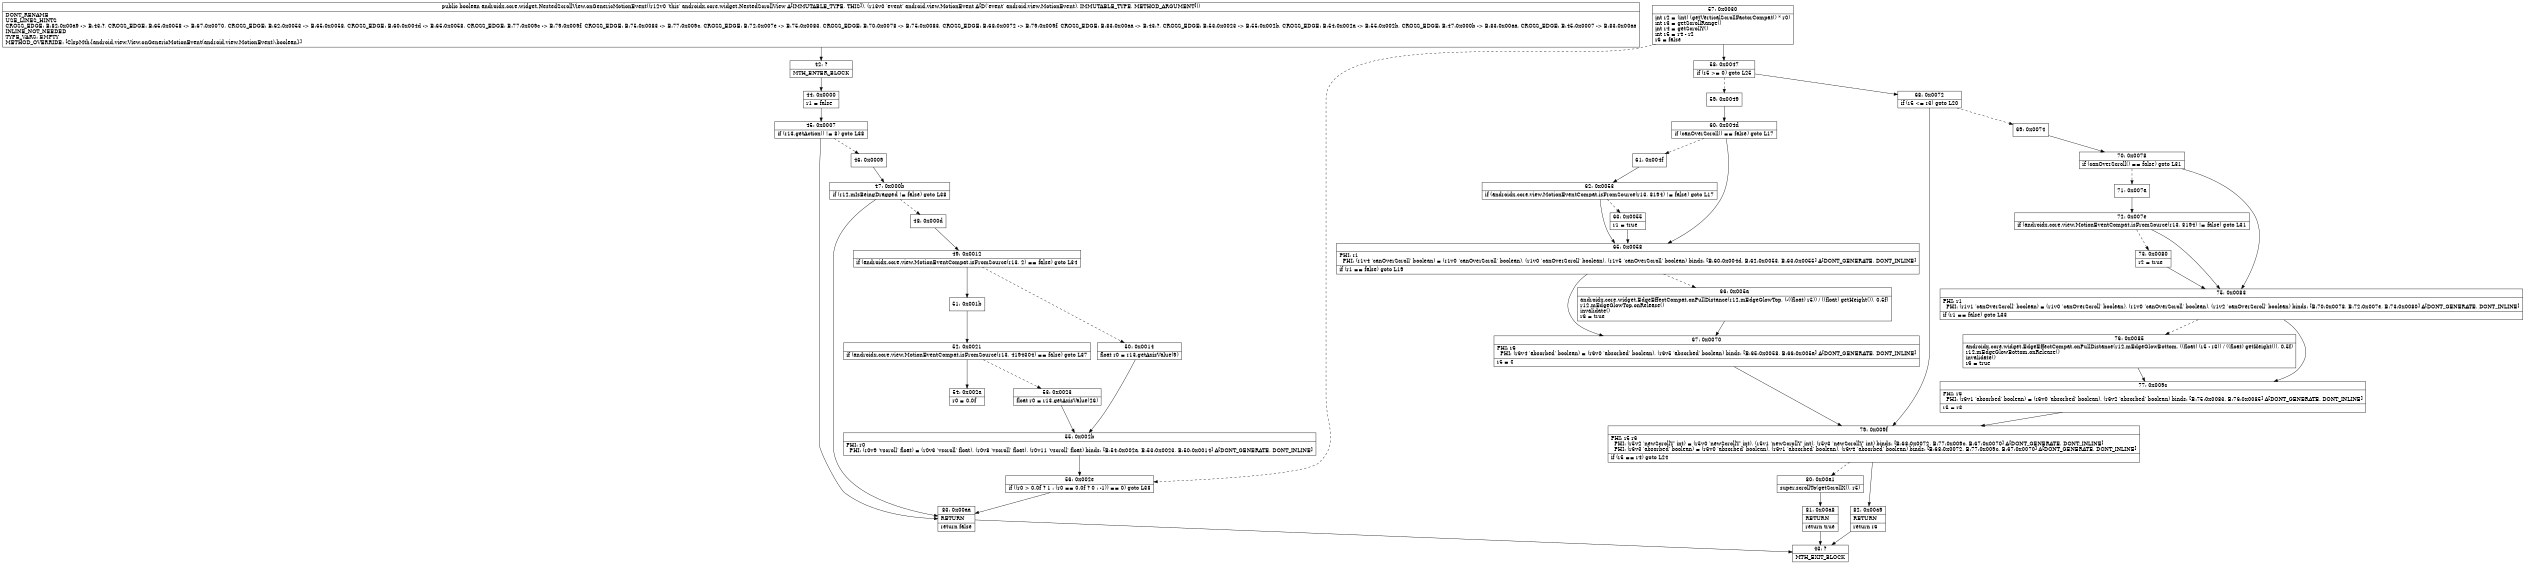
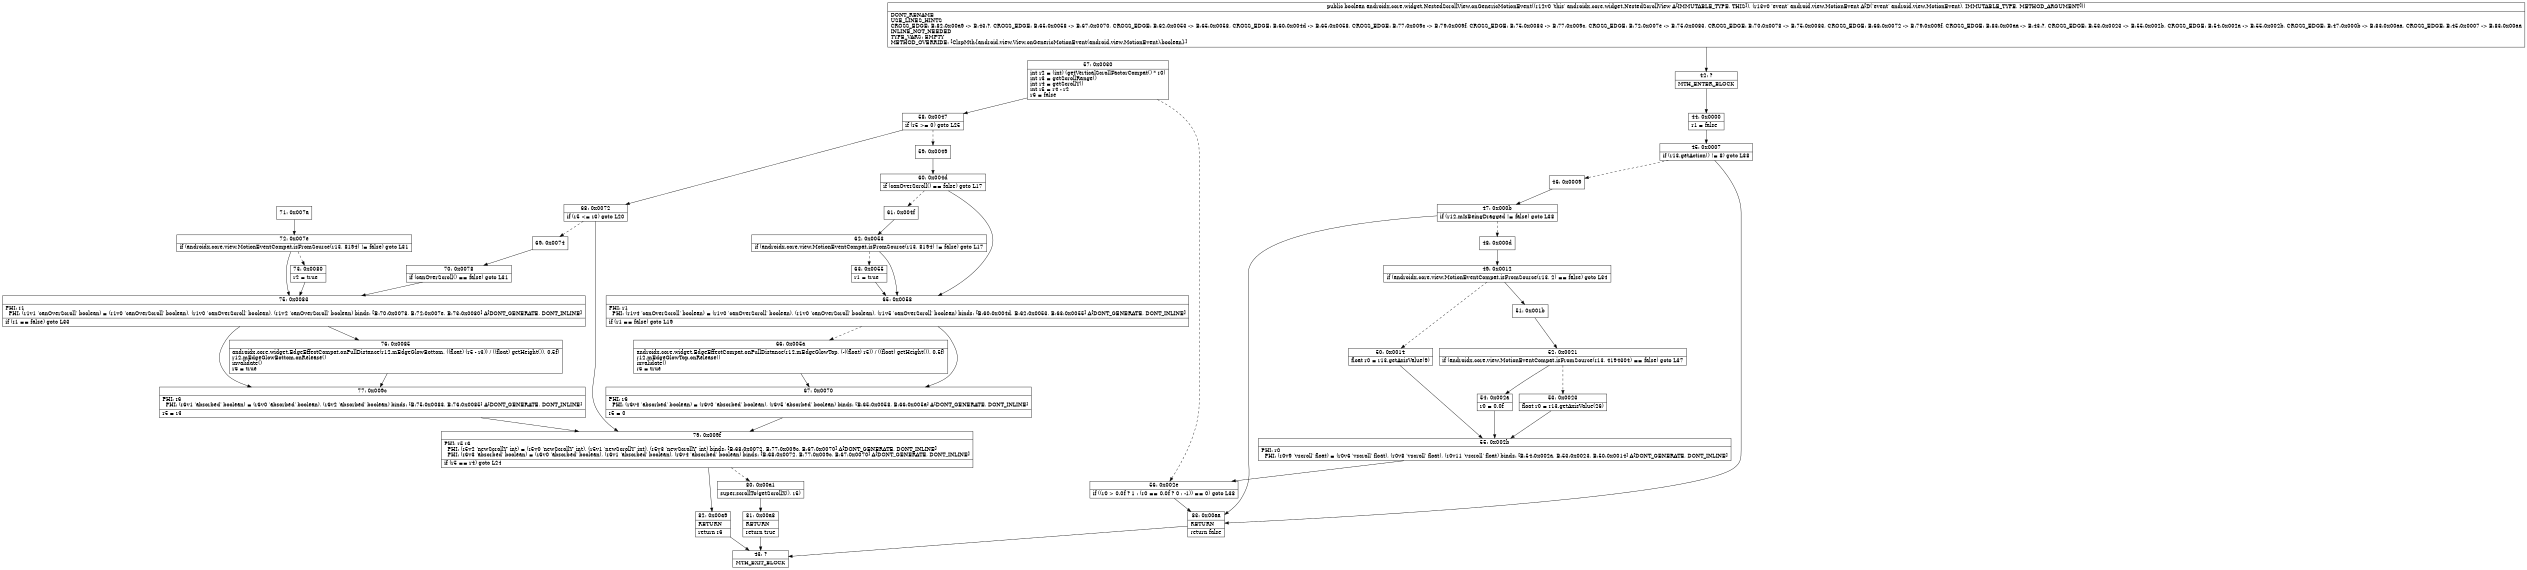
(2132, 175) -> none
(2183, 326) -> (342, 333)
none -> (1495, 423)
